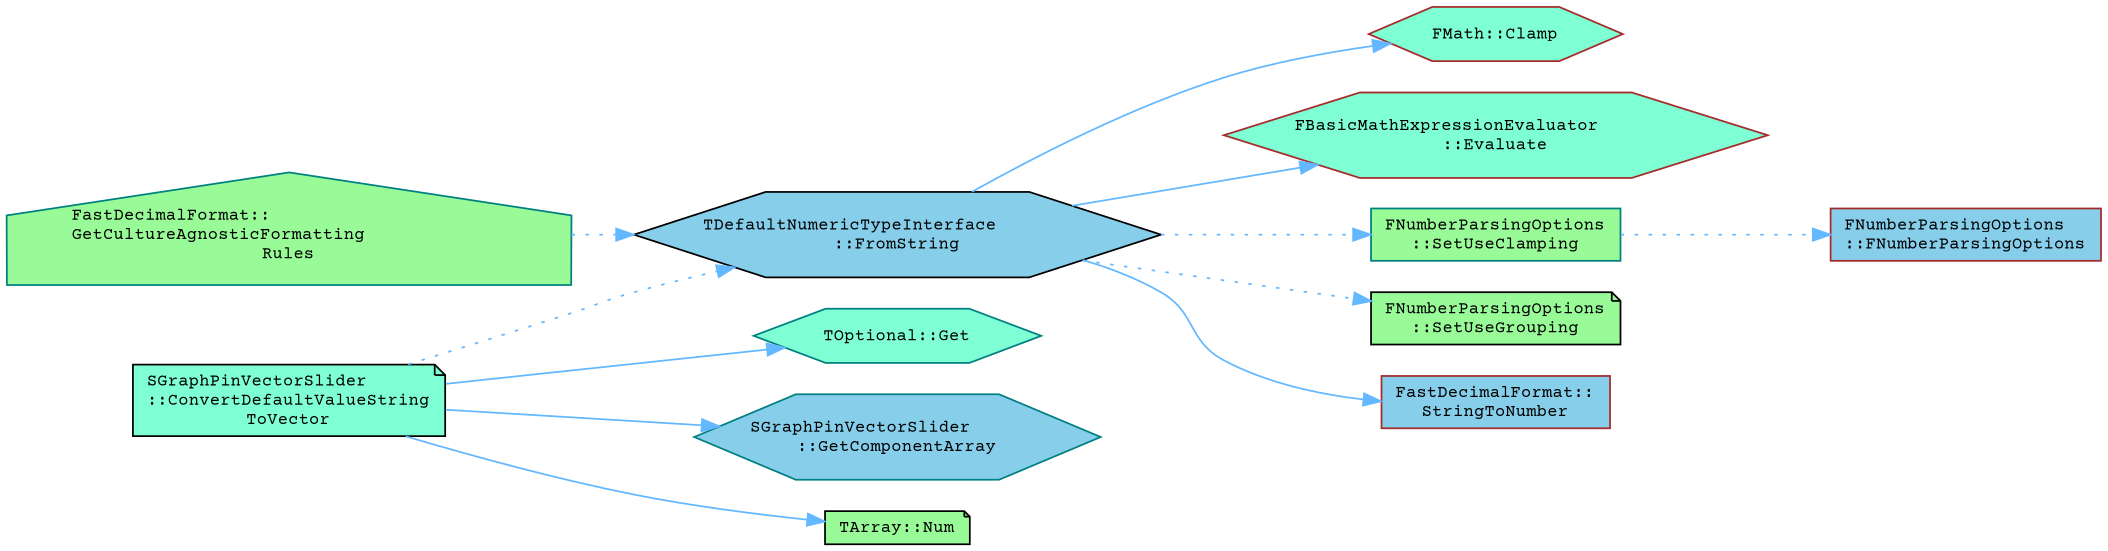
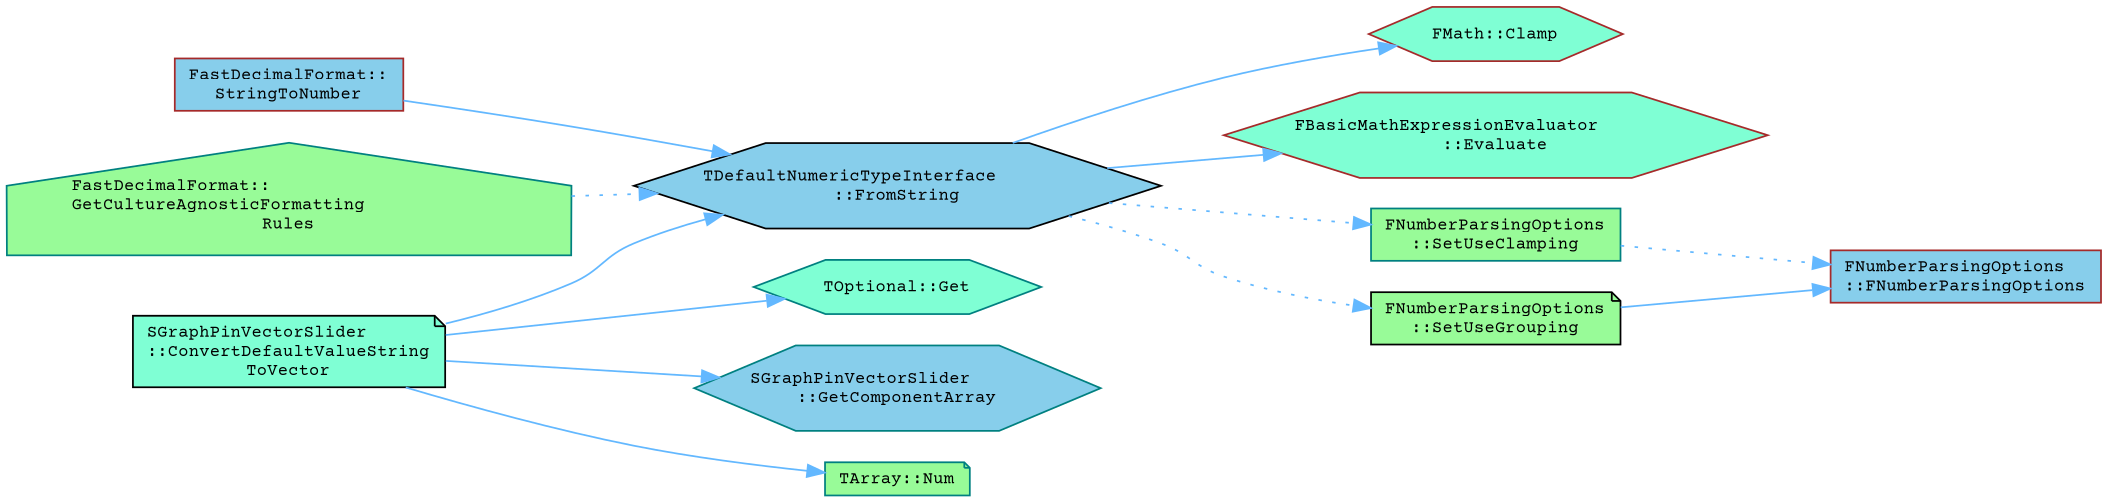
none -> (1717, 299)
(562, 316) -> (580, 279)
(1210, 351) -> (558, 124)
(897, 528) -> (897, 479)
